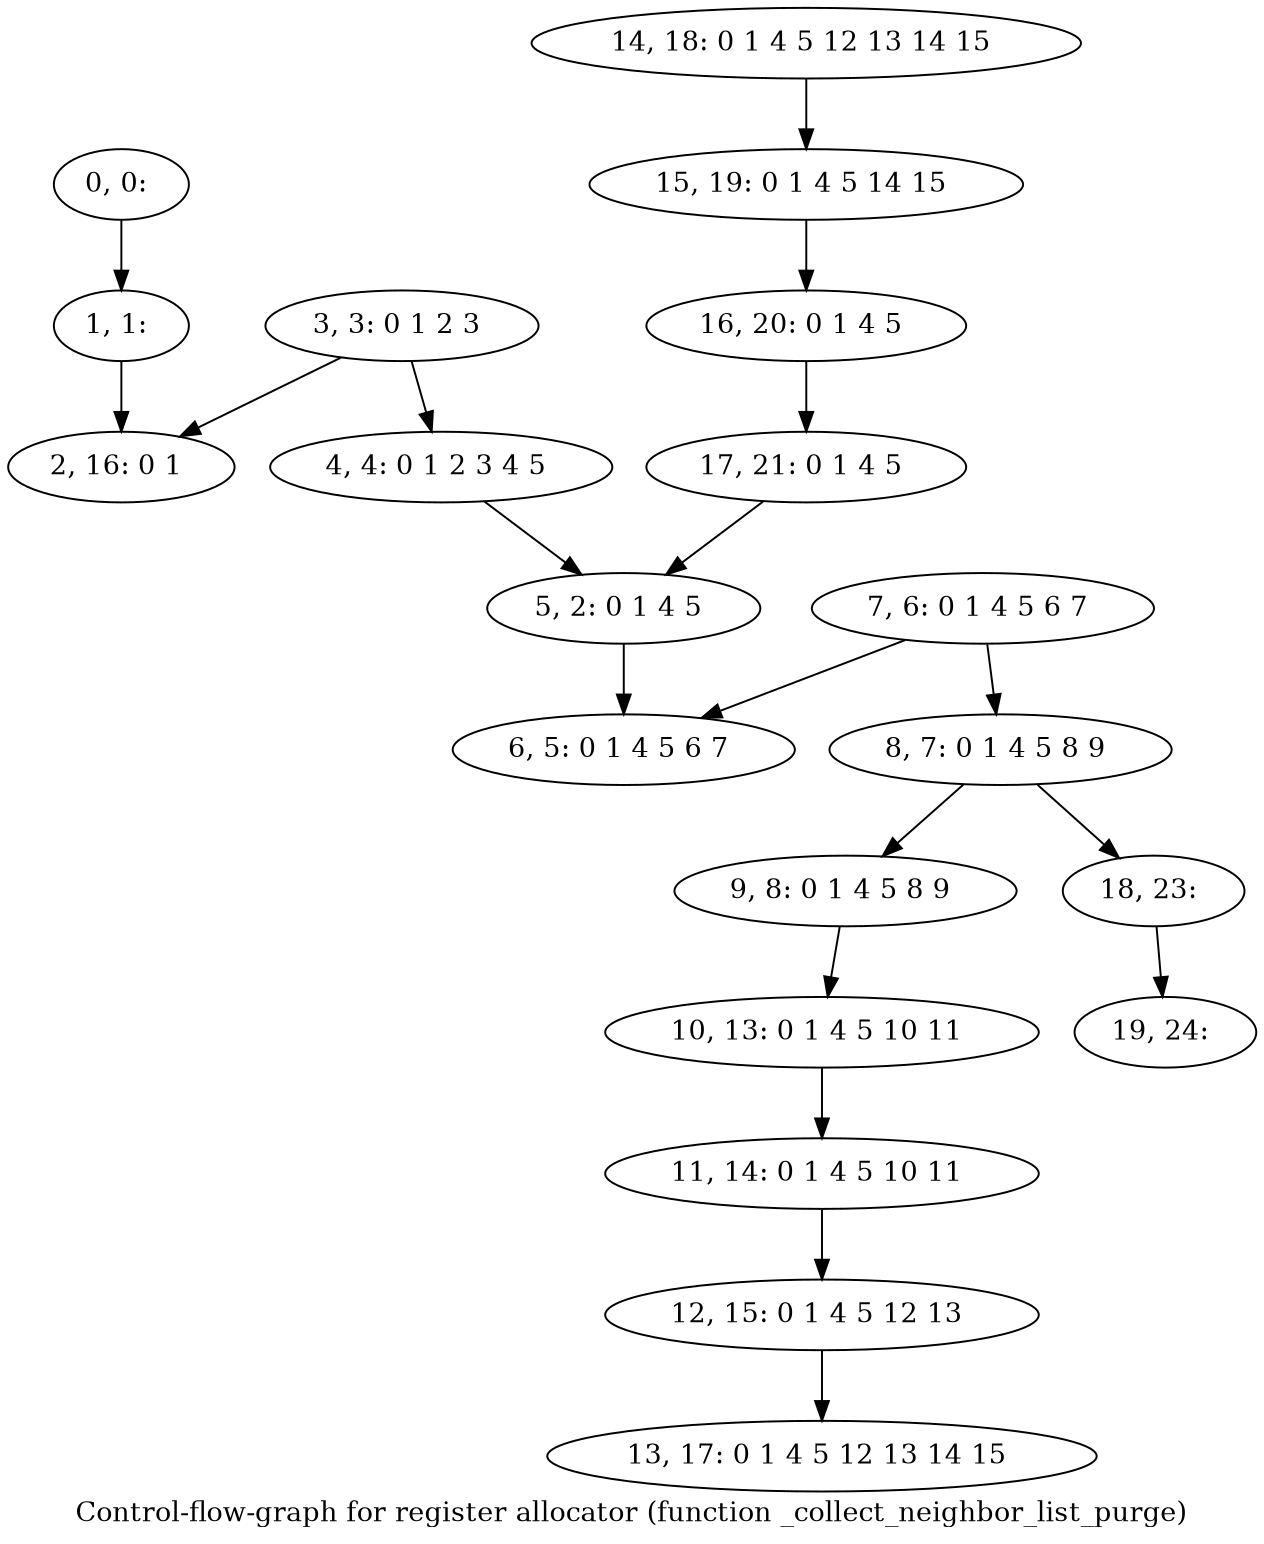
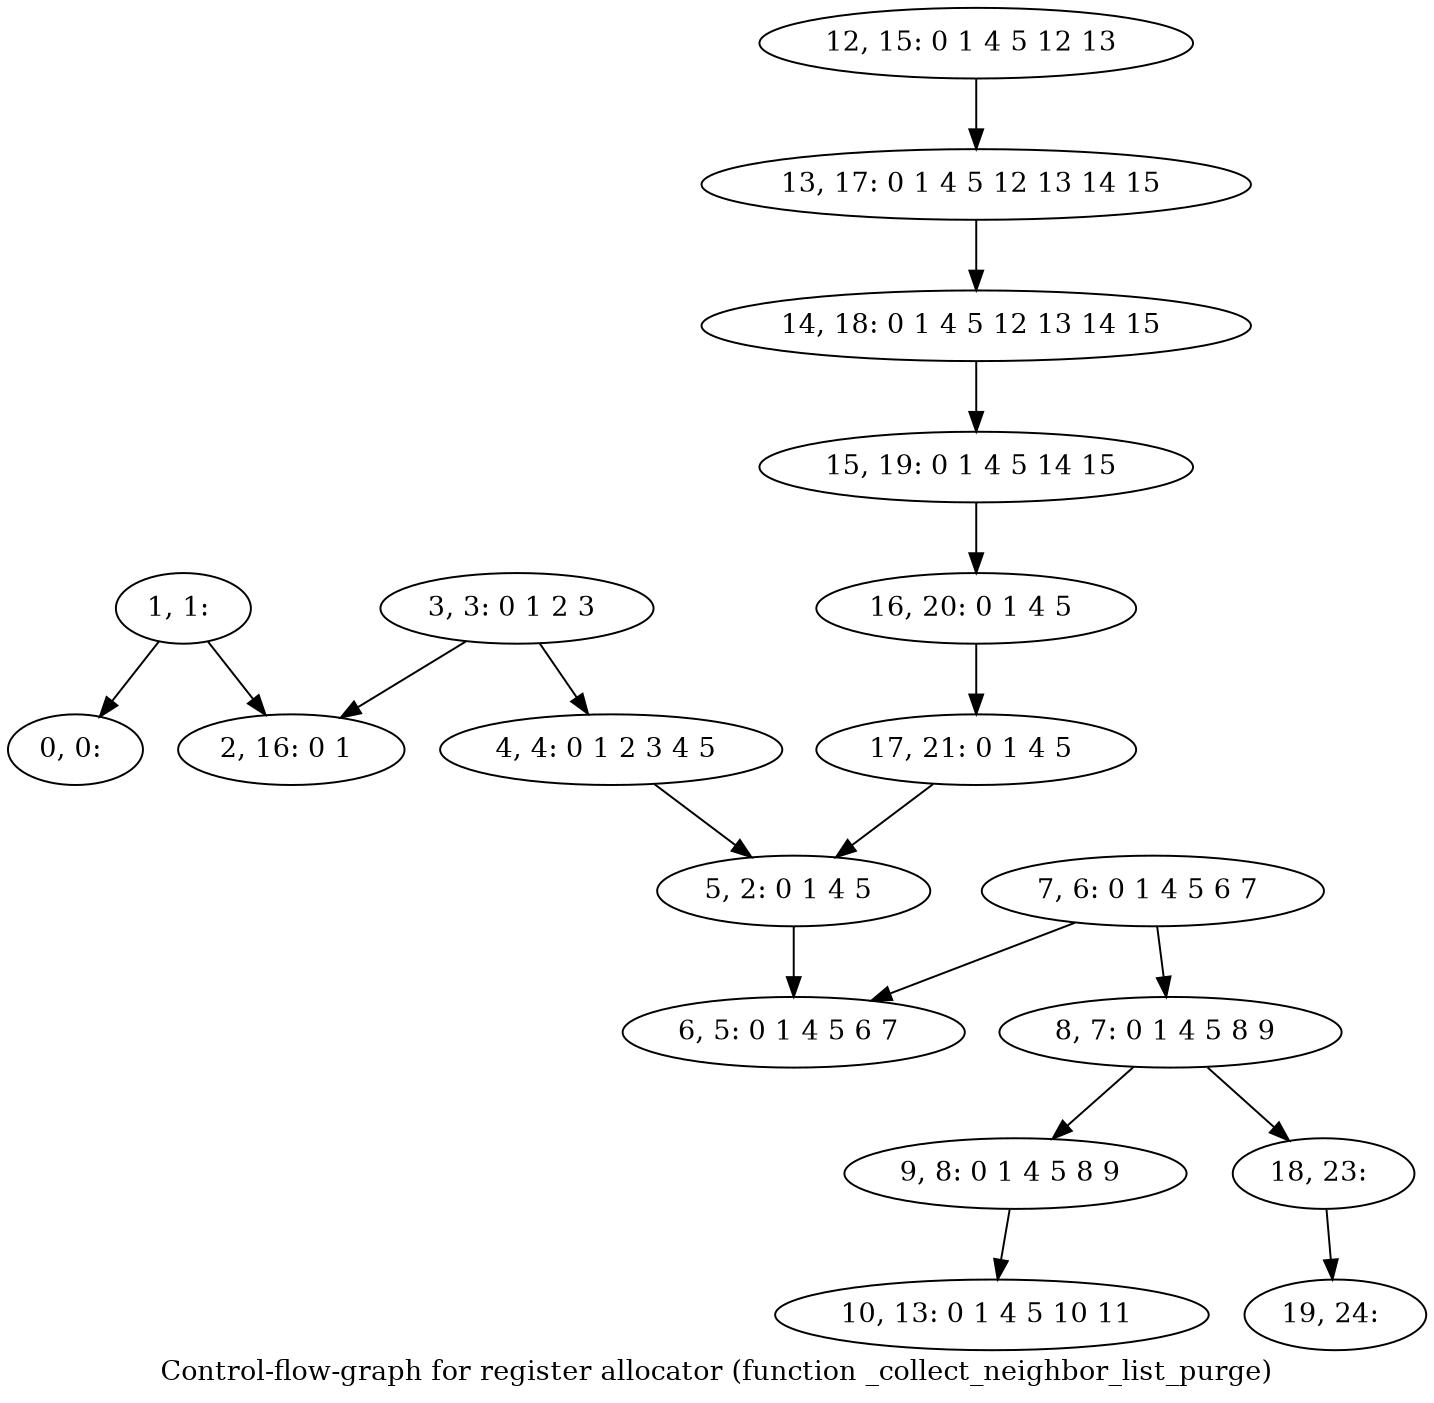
(121, 245) -> (136, 671)
none -> (976, 245)
(822, 1174) -> none
